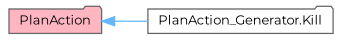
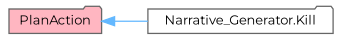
(241, 21) -> (241, 21)
